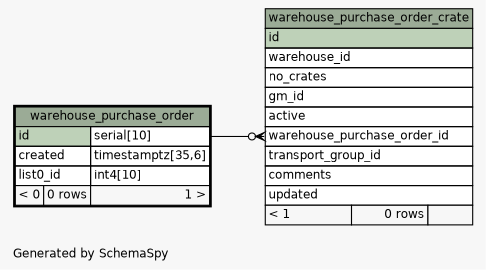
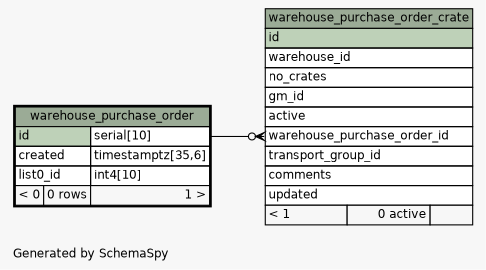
(404, 215) -> (402, 215)
